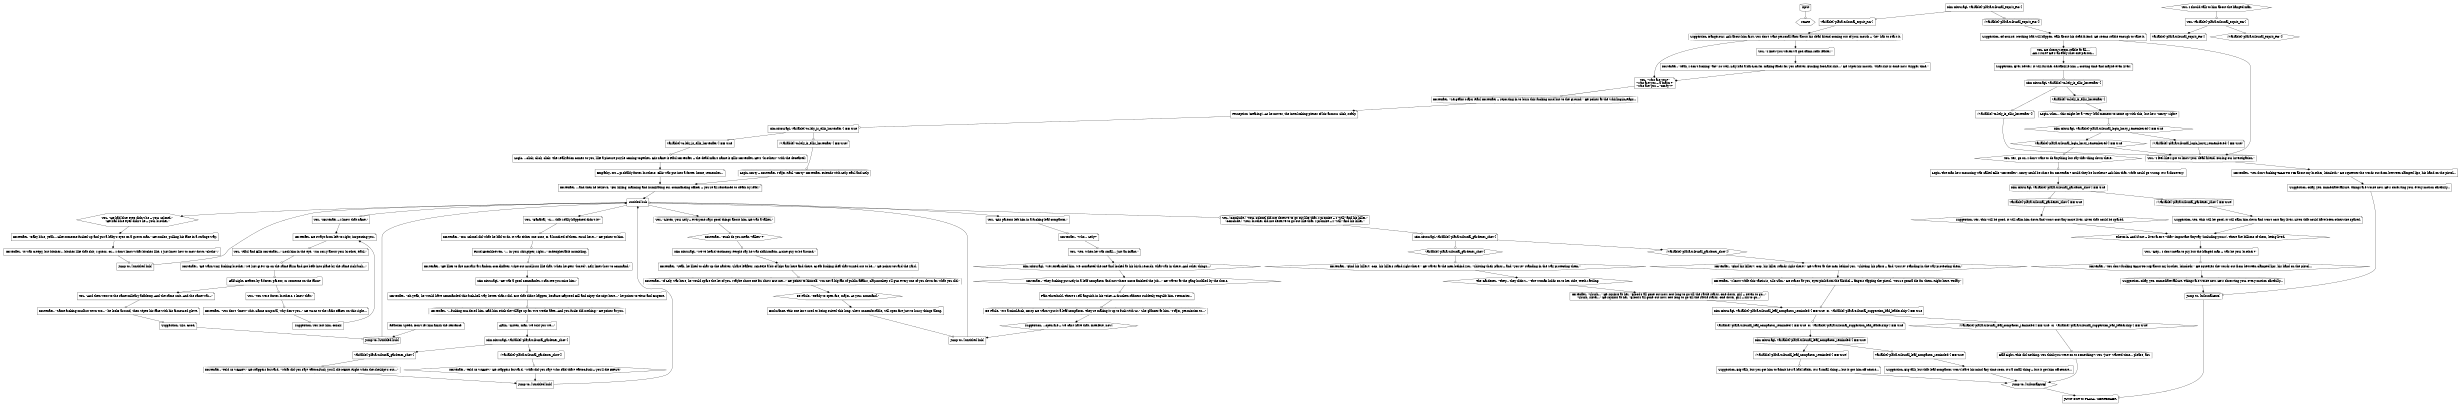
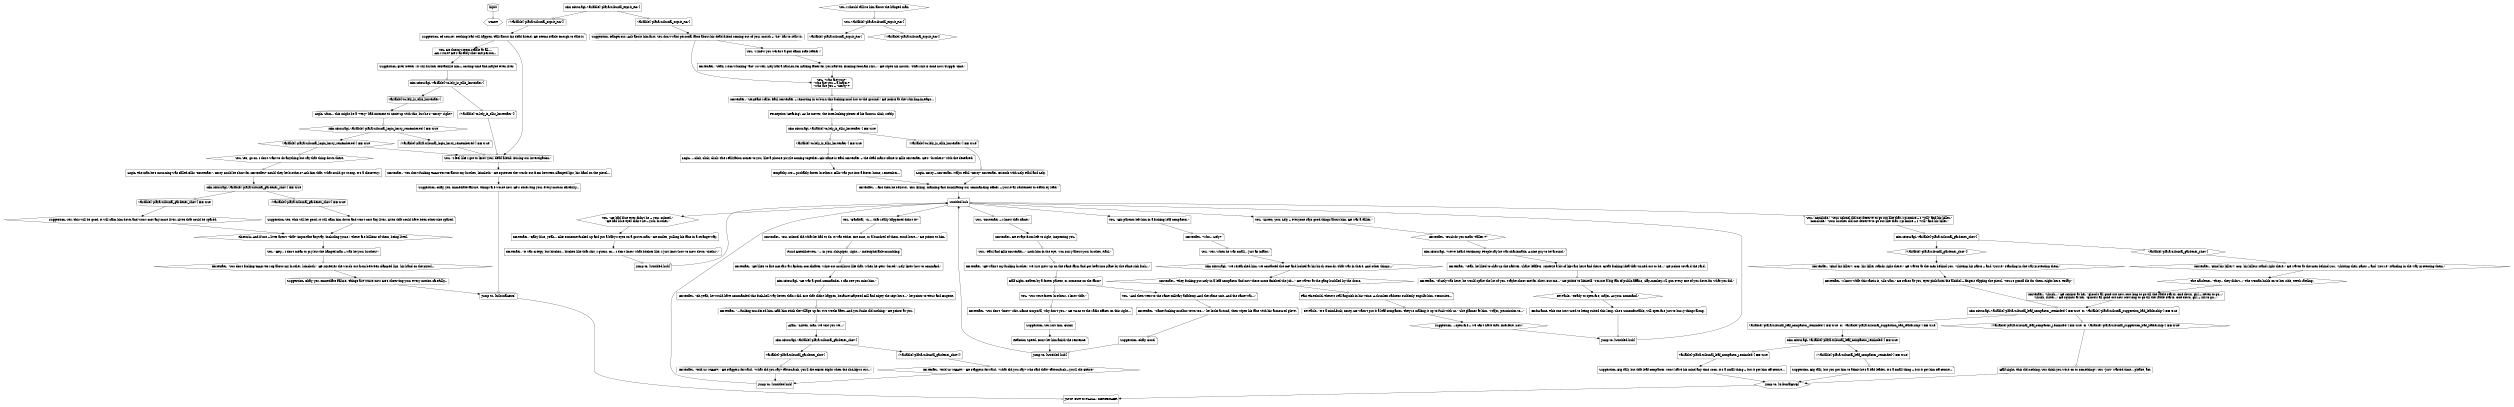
(374, 290) -> (1050, 332)
(178, 326) -> (1138, 341)
